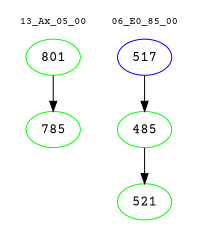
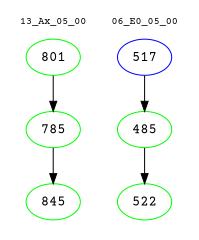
(145, 22) -> (145, 22)
none -> (53, 202)
(145, 202) -> (145, 202)
